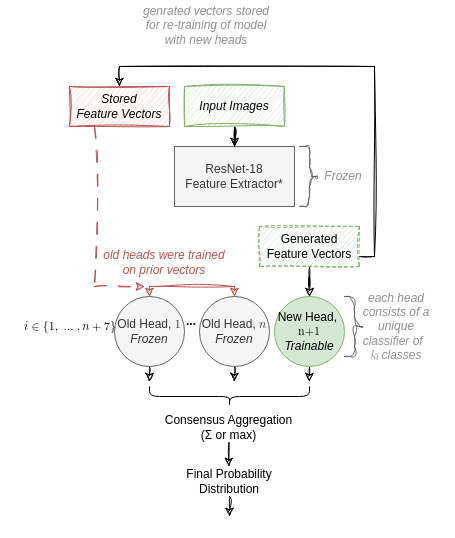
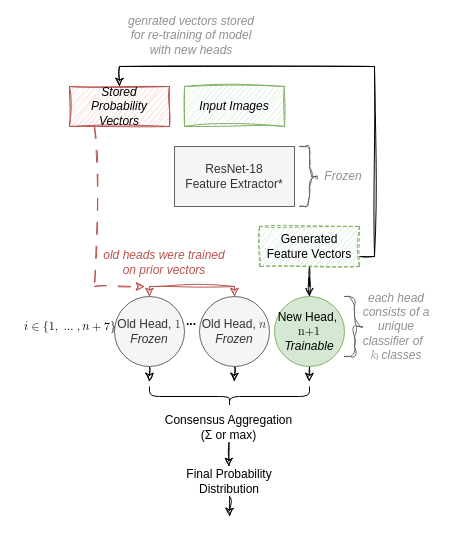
(207, 26) -> (192, 36)
(120, 107) -> (120, 107)
(235, 140) -> none
(310, 287) -> (310, 289)
